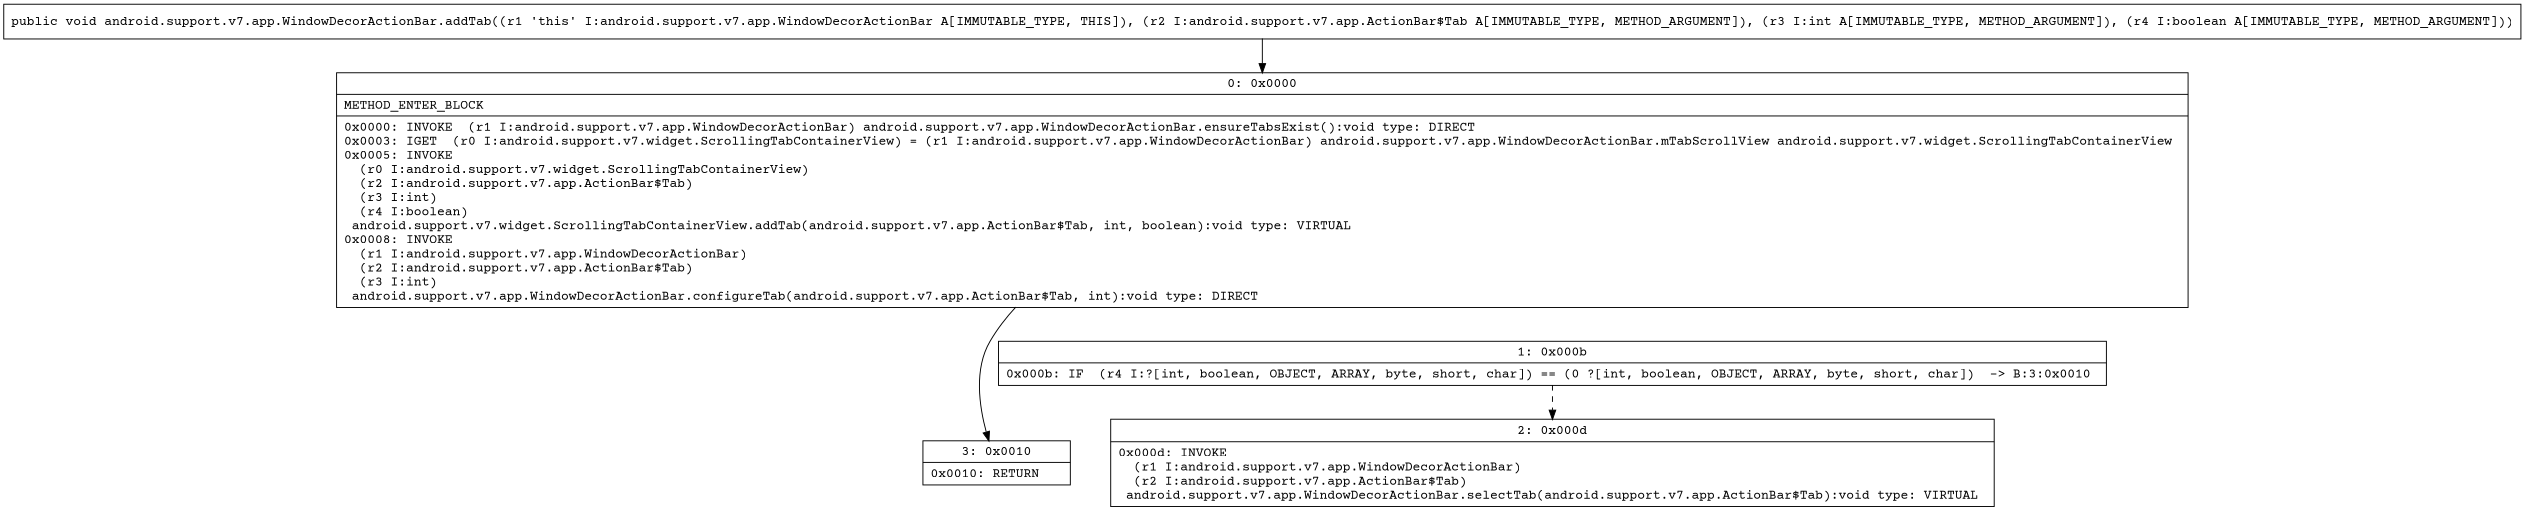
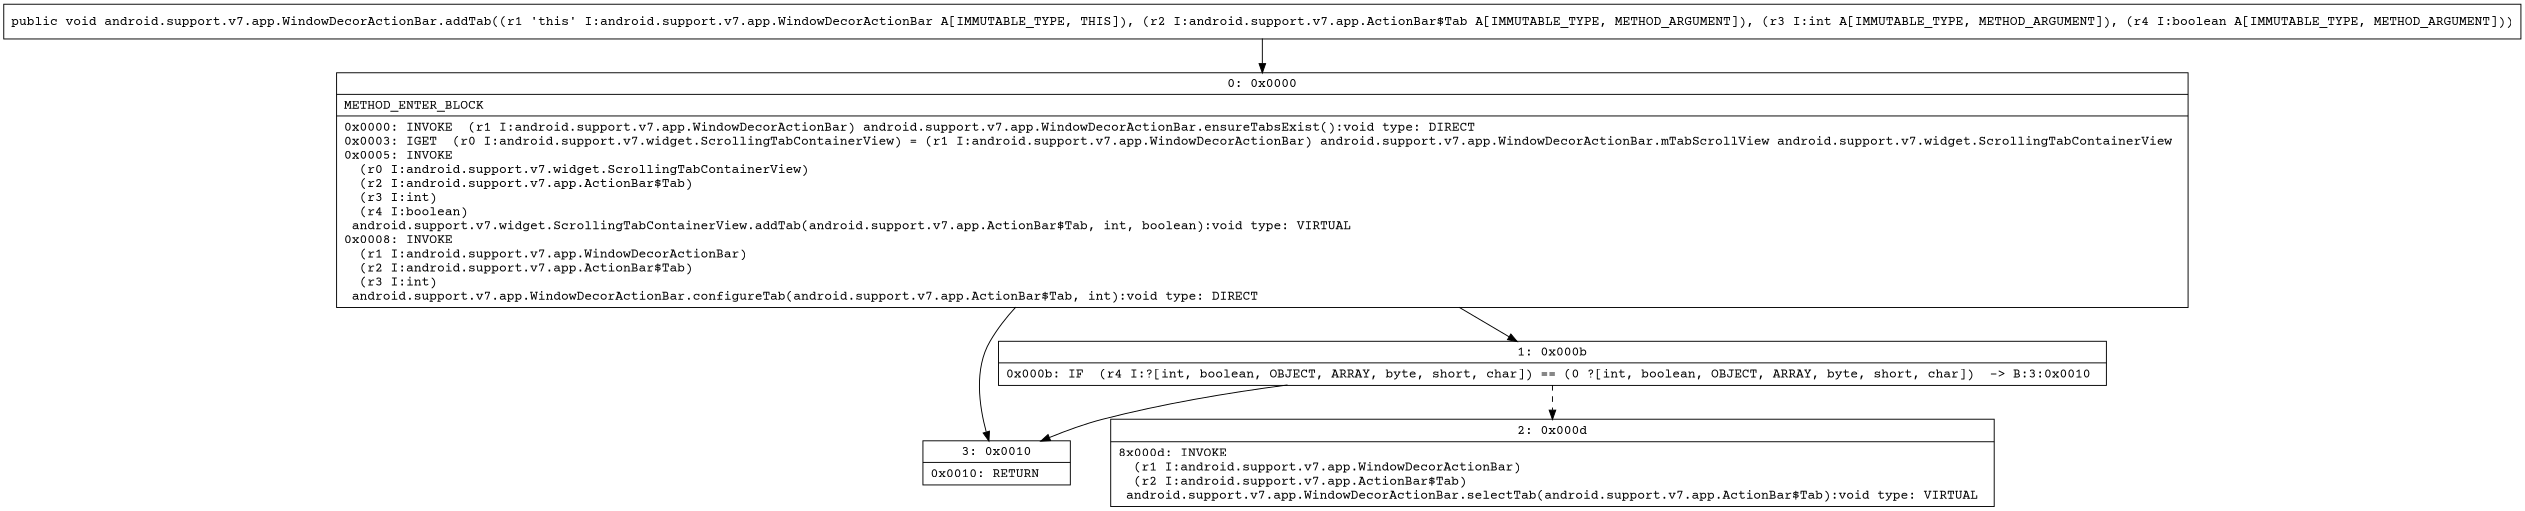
none -> (1484, 322)
none -> (1167, 405)
(1181, 453) -> (1181, 453)
